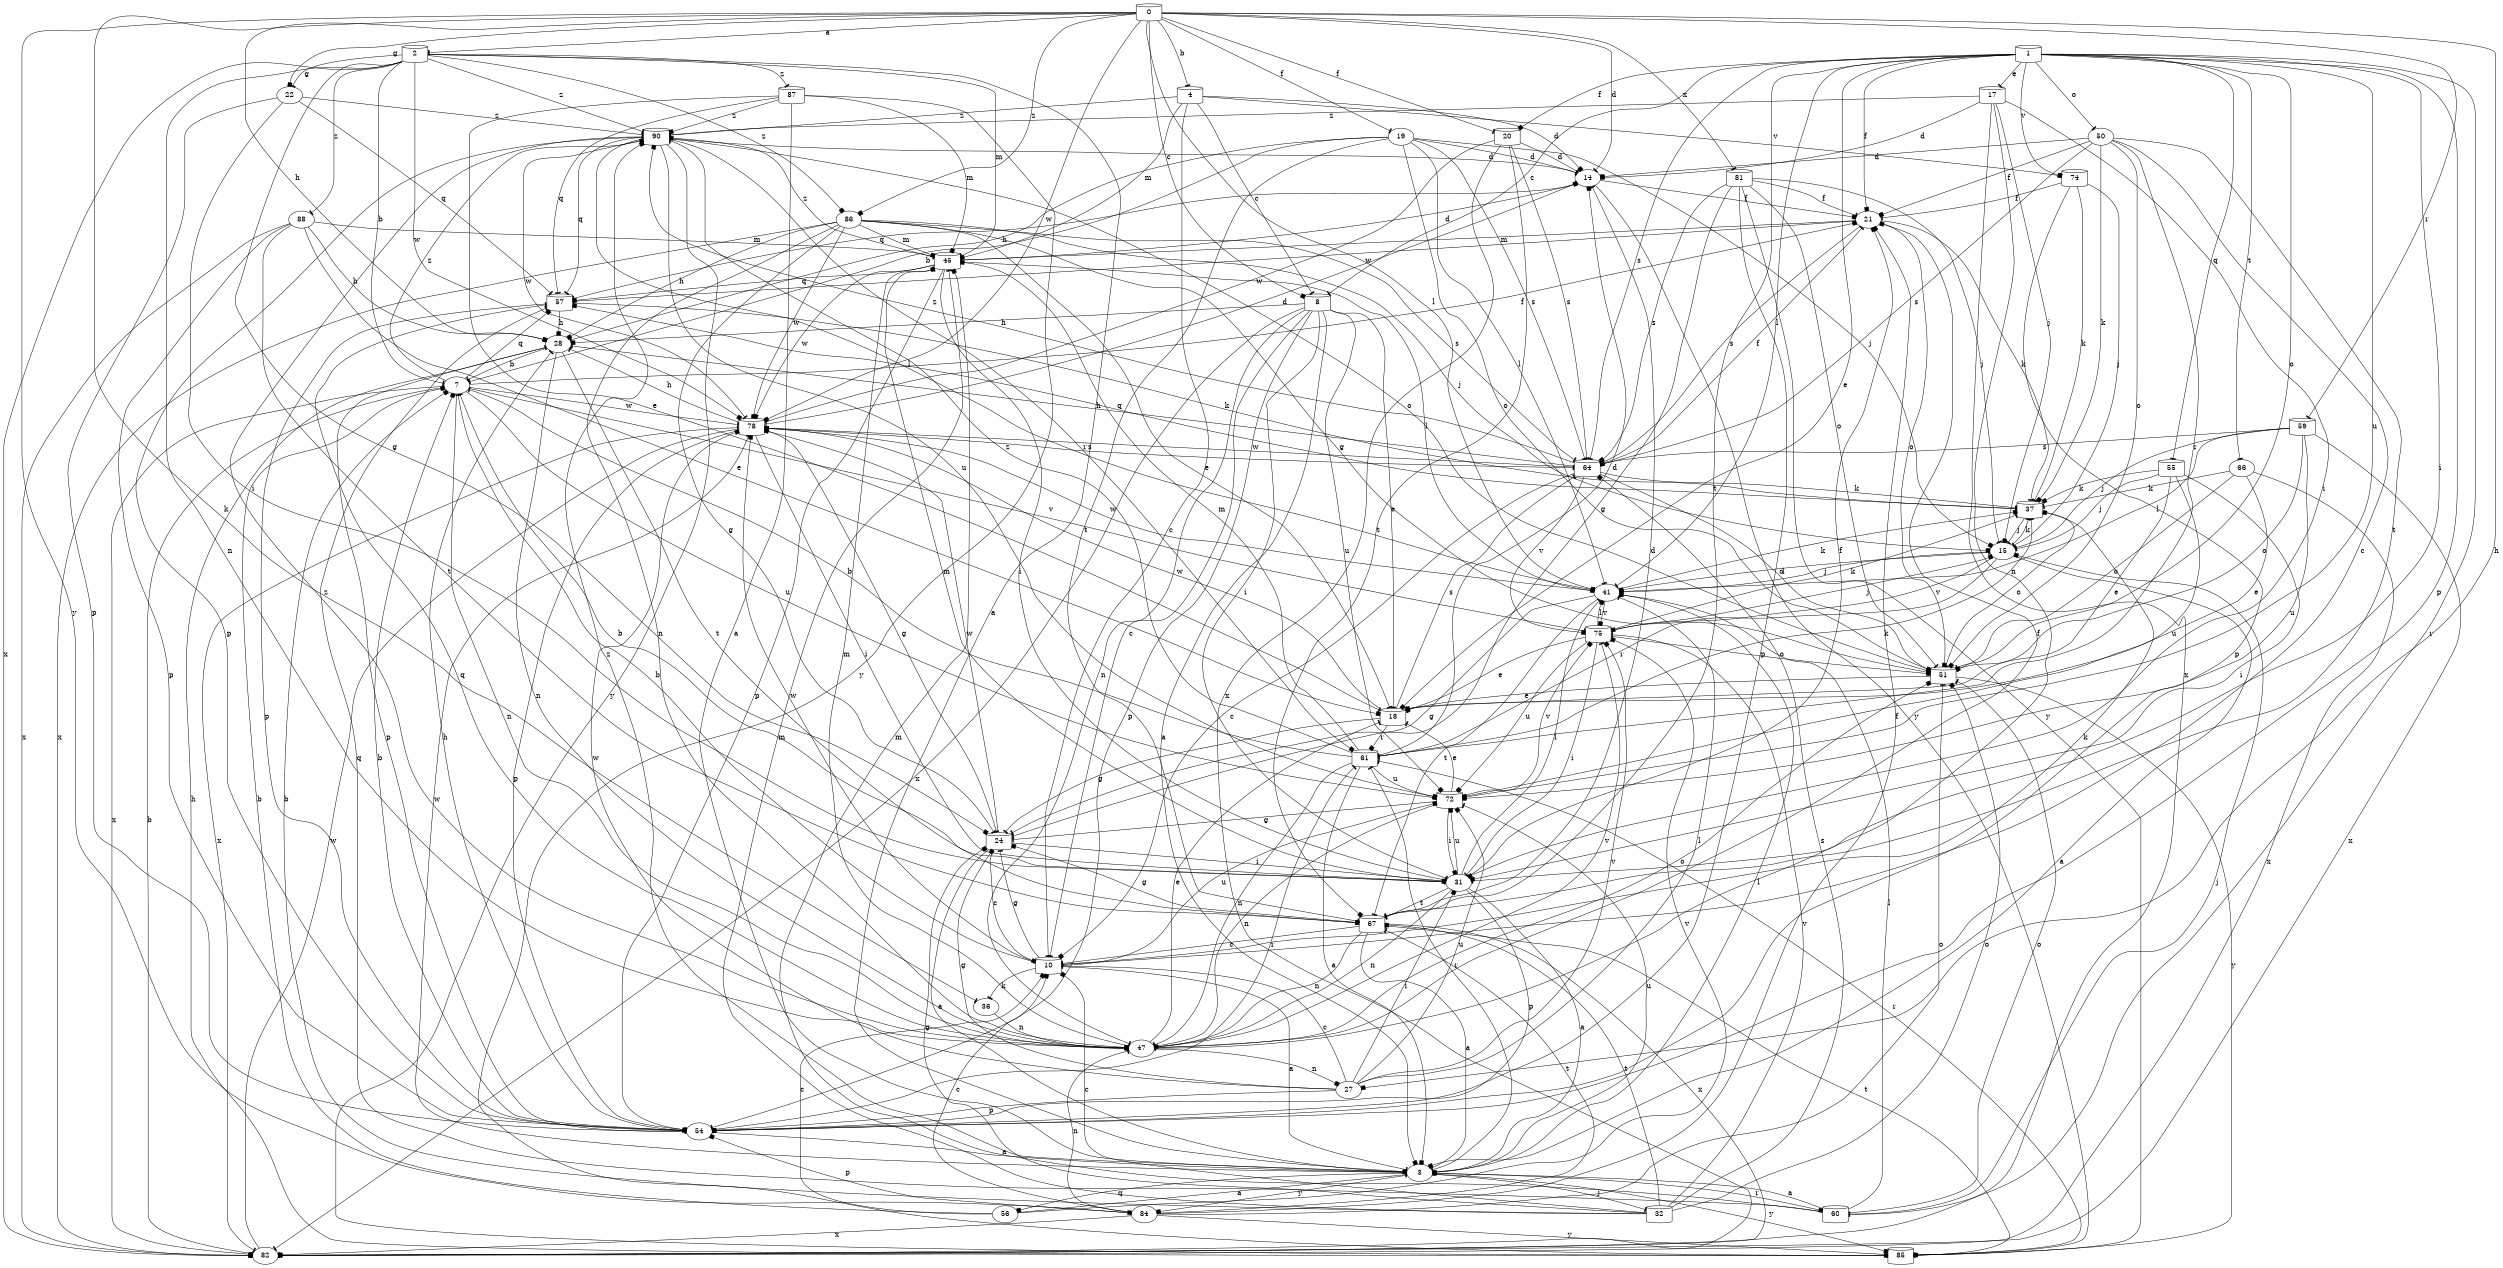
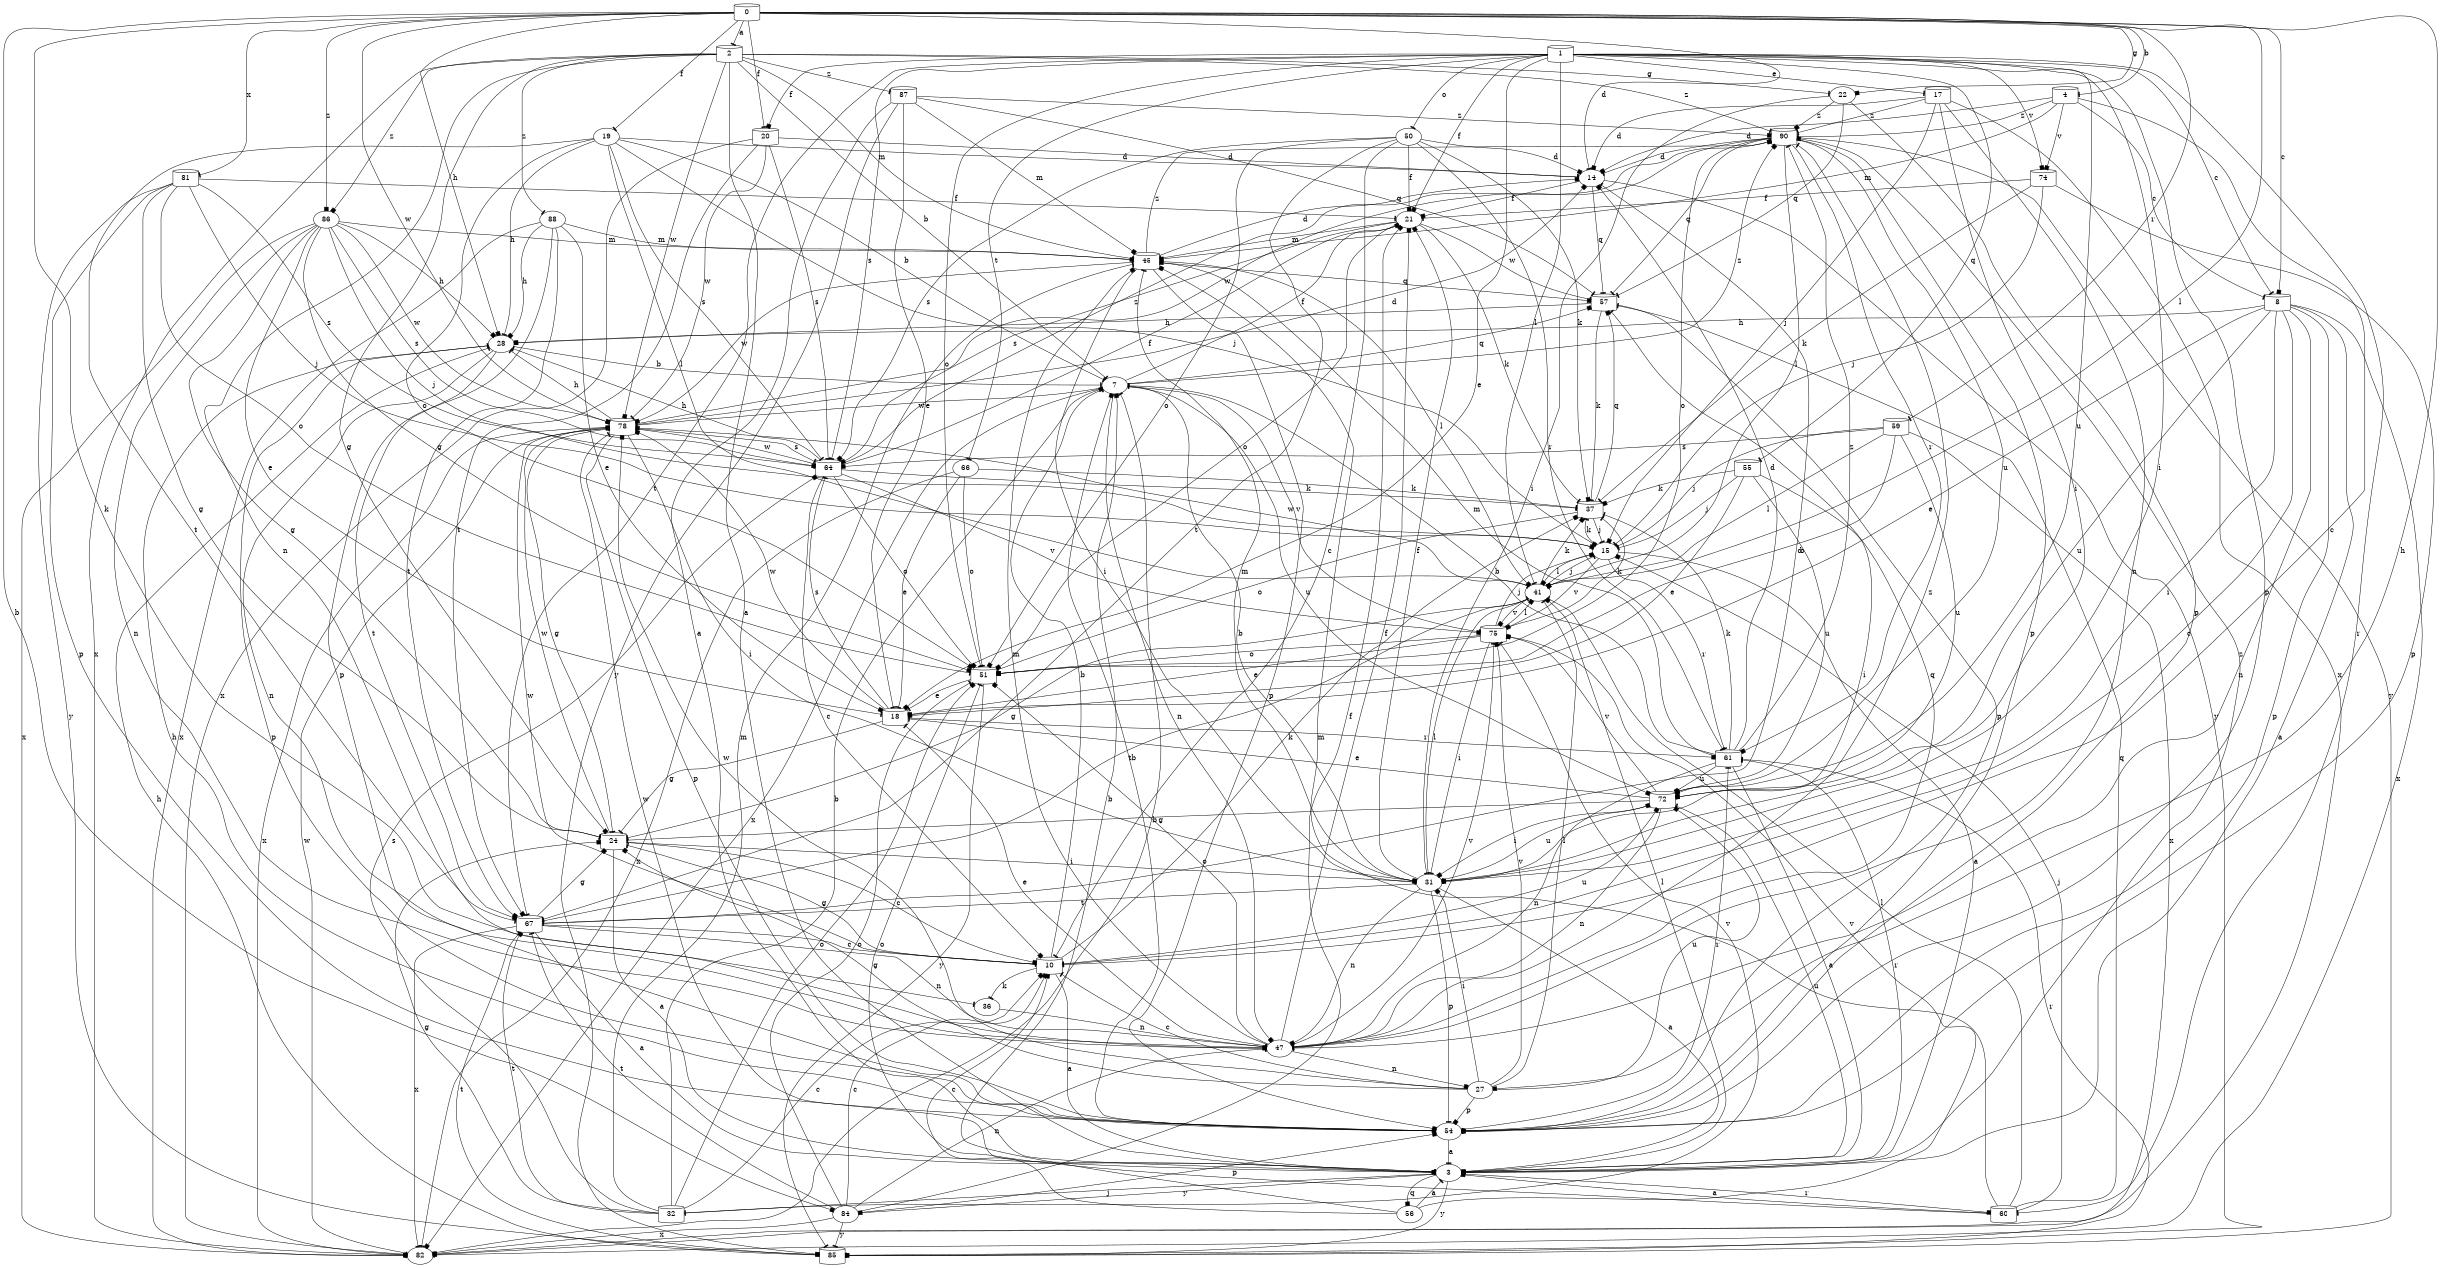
(472, 116) -> (1817, 114)
(75, 613) -> (17, 613)
(1523, 713) -> none
